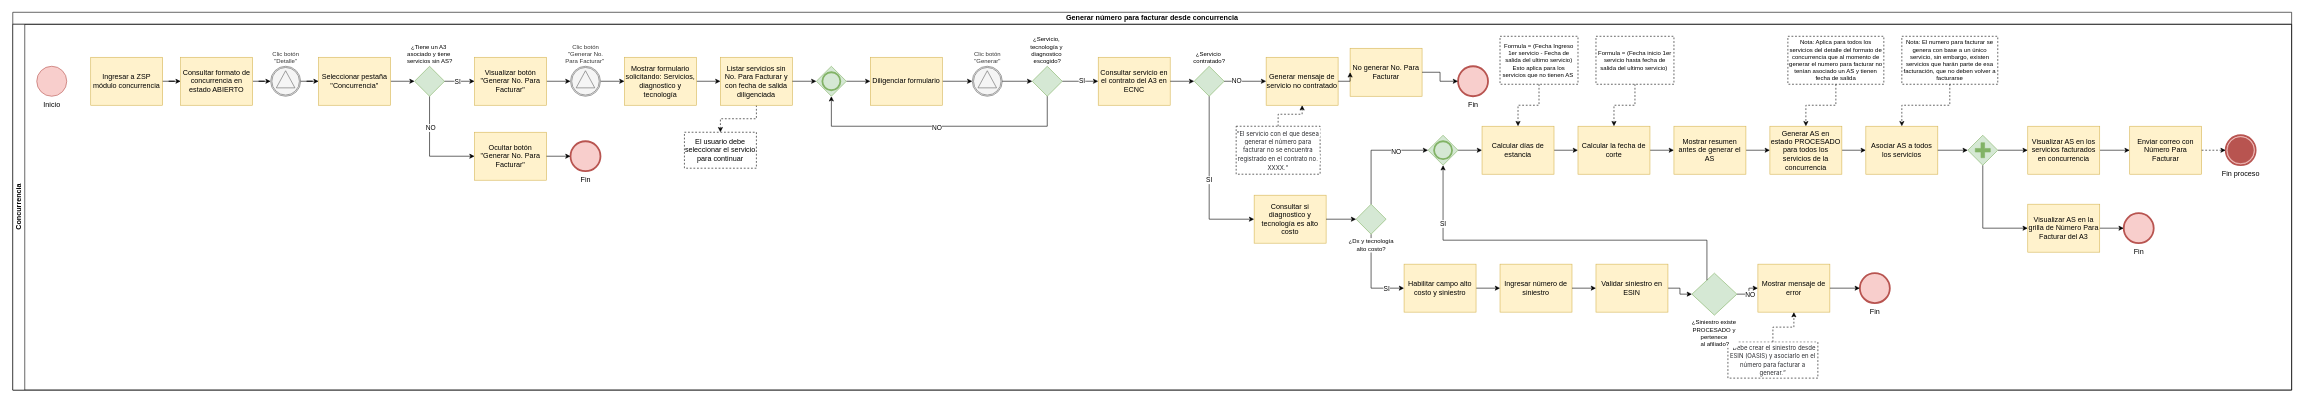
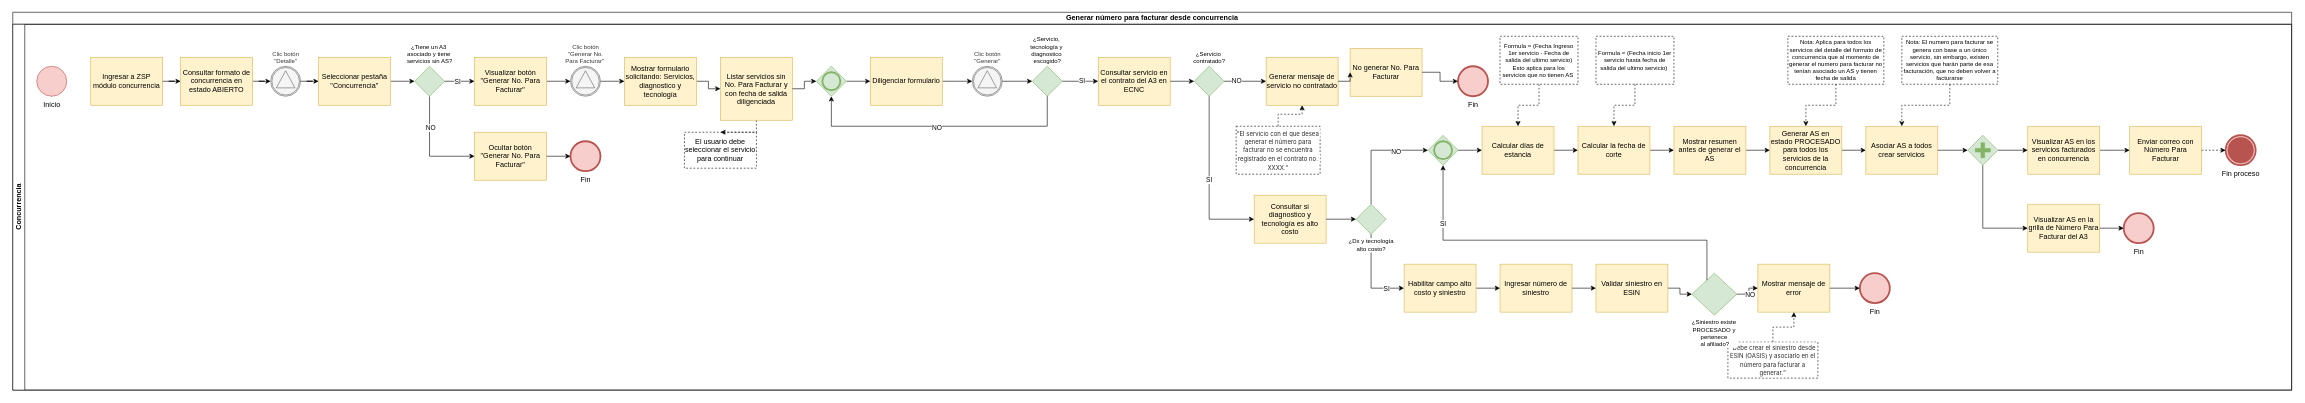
(756, 81) -> (756, 89)
(1902, 150) -> (1902, 150)
